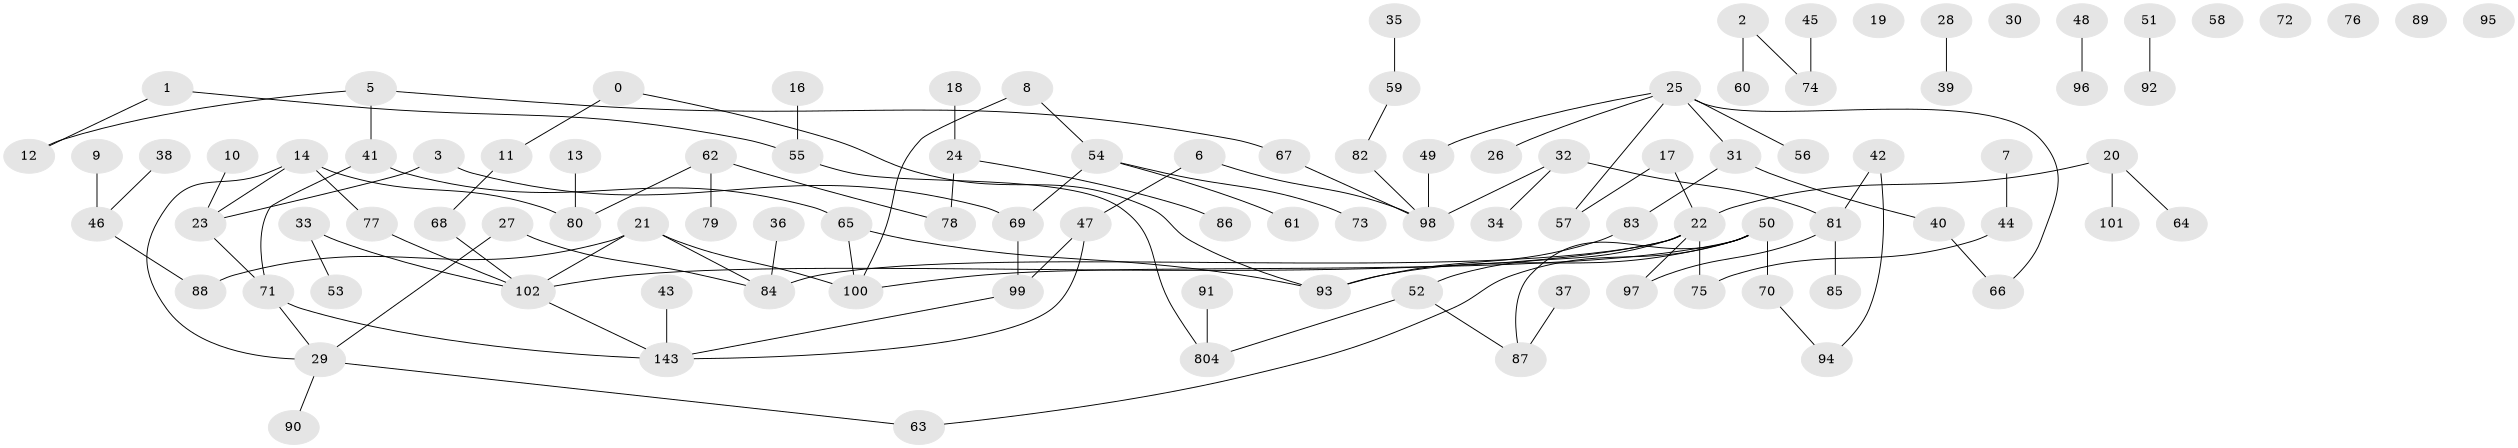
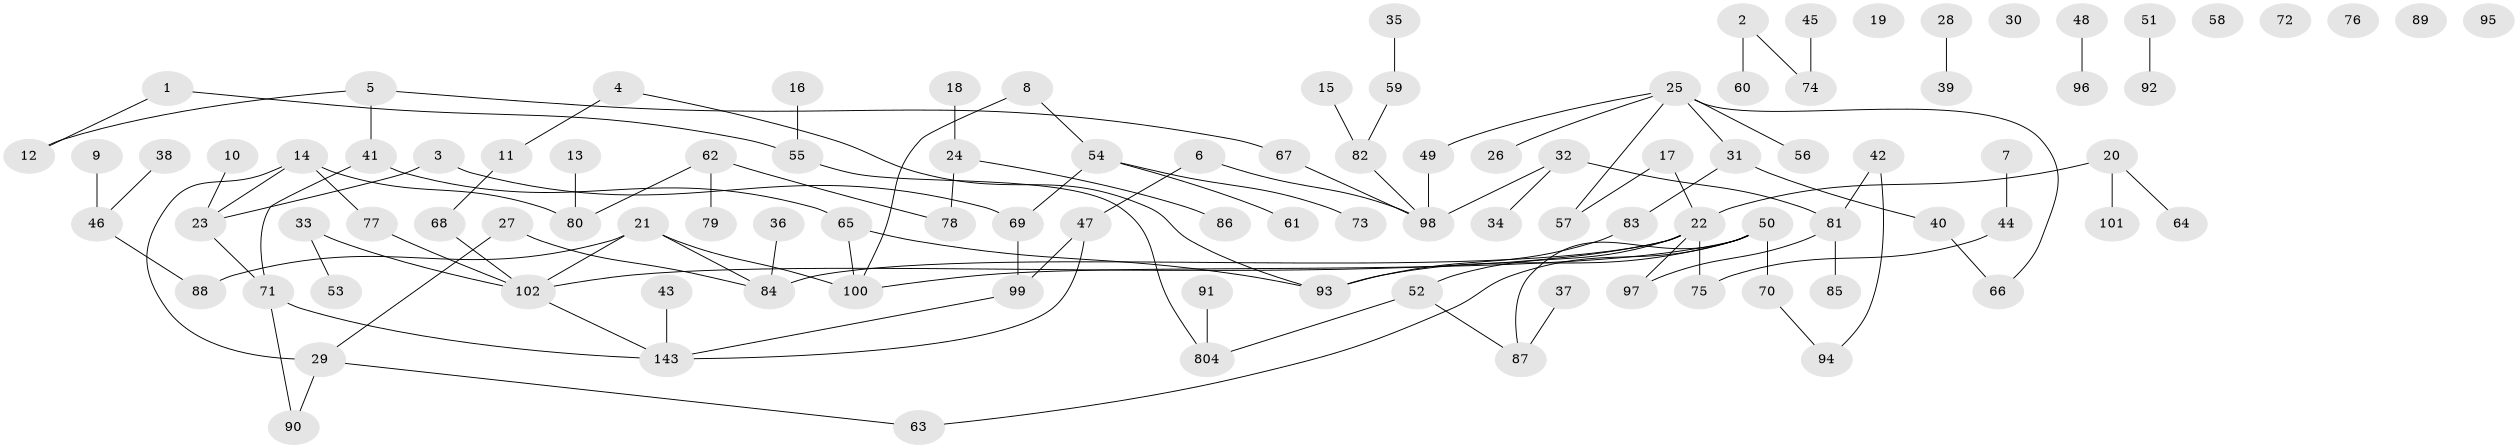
(619, 89) -> (619, 89)
none -> (1327, 89)
(294, 326) -> (282, 365)
